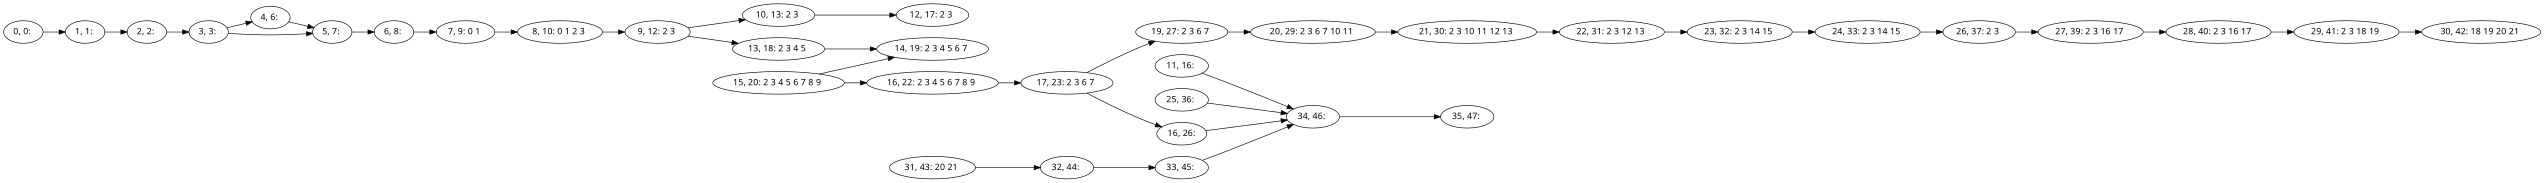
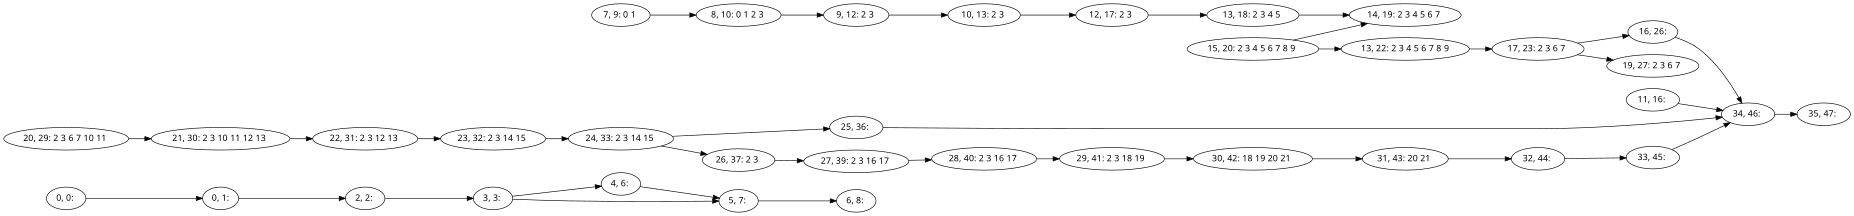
(85, 32) -> (221, 198)
(422, 32) -> none
(1236, 32) -> none
(710, 39) -> (1174, 15)
(933, 83) -> (1405, 49)
none -> (748, 133)
none -> (1334, 159)
